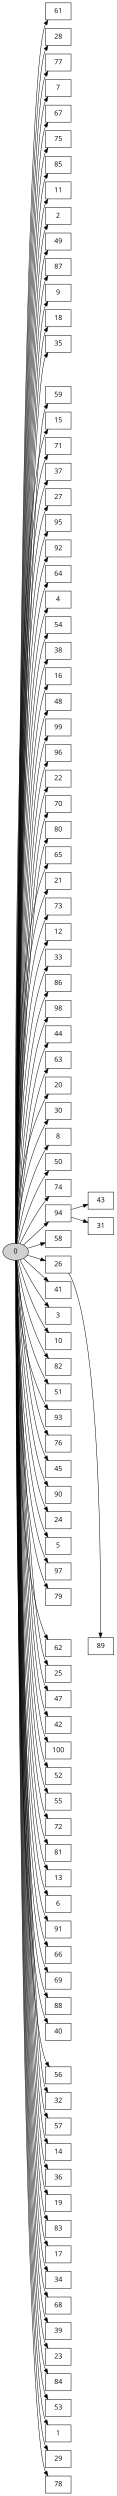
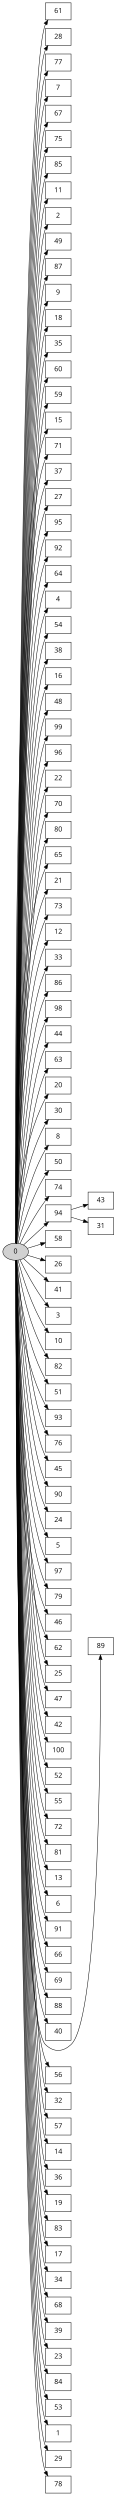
none -> (58, 369)
(97, 1451) -> (69, 2046)
none -> (58, 1623)
